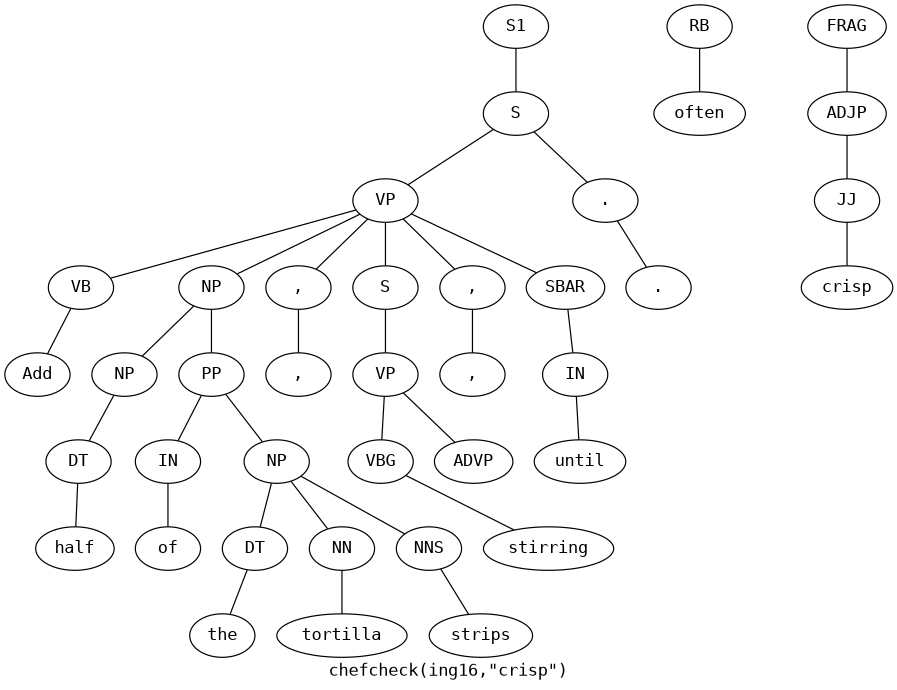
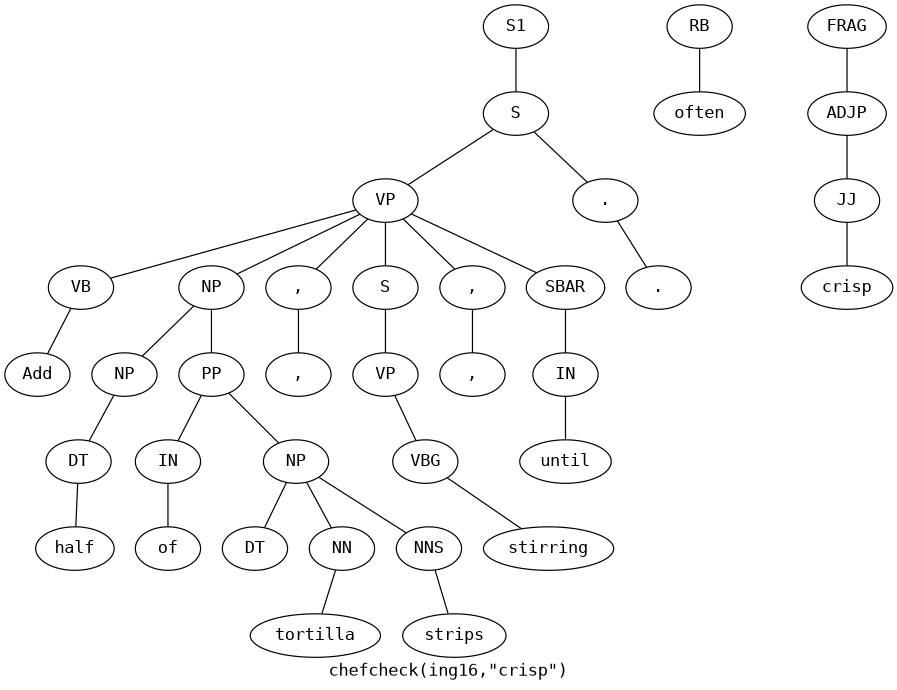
(474, 462) -> none
(222, 636) -> none
